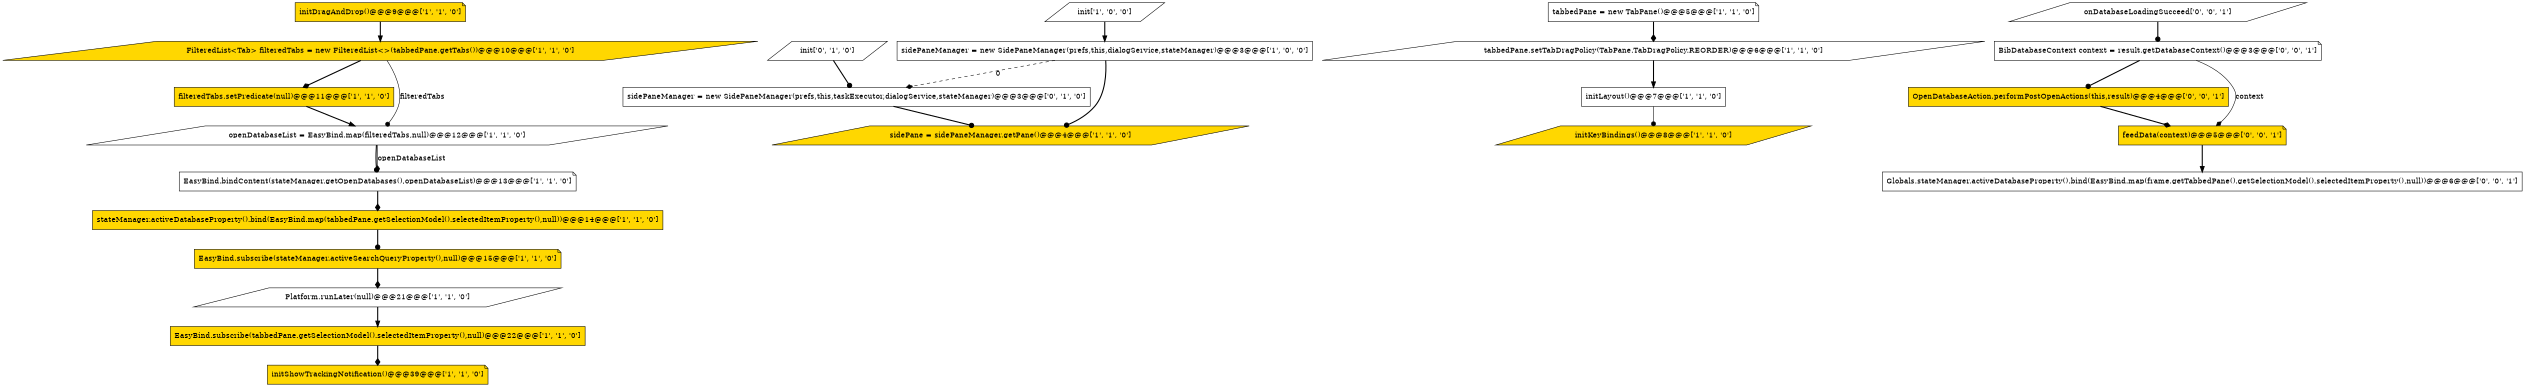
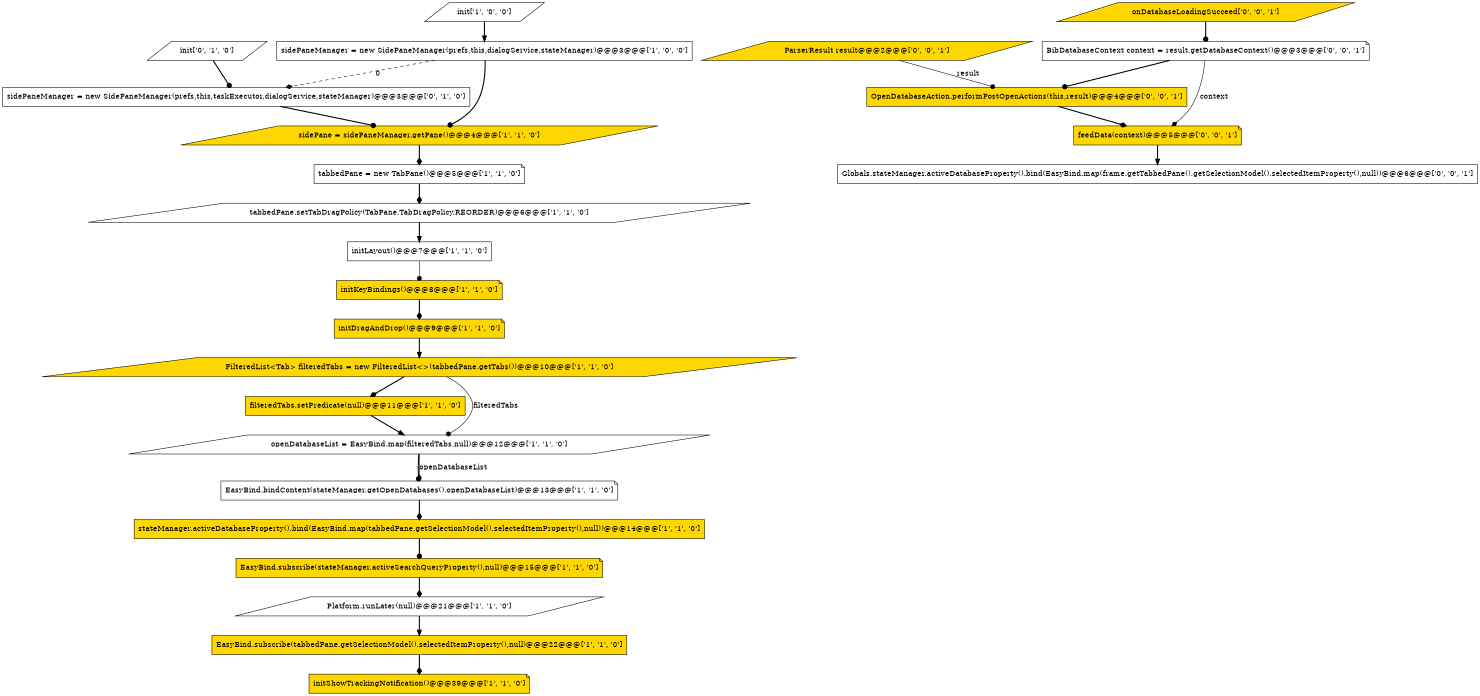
(2158, 12) -> (1206, 12)
none -> (867, 51)
(1654, 135) -> (419, 290)
none -> (419, 152)
none -> (419, 306)
